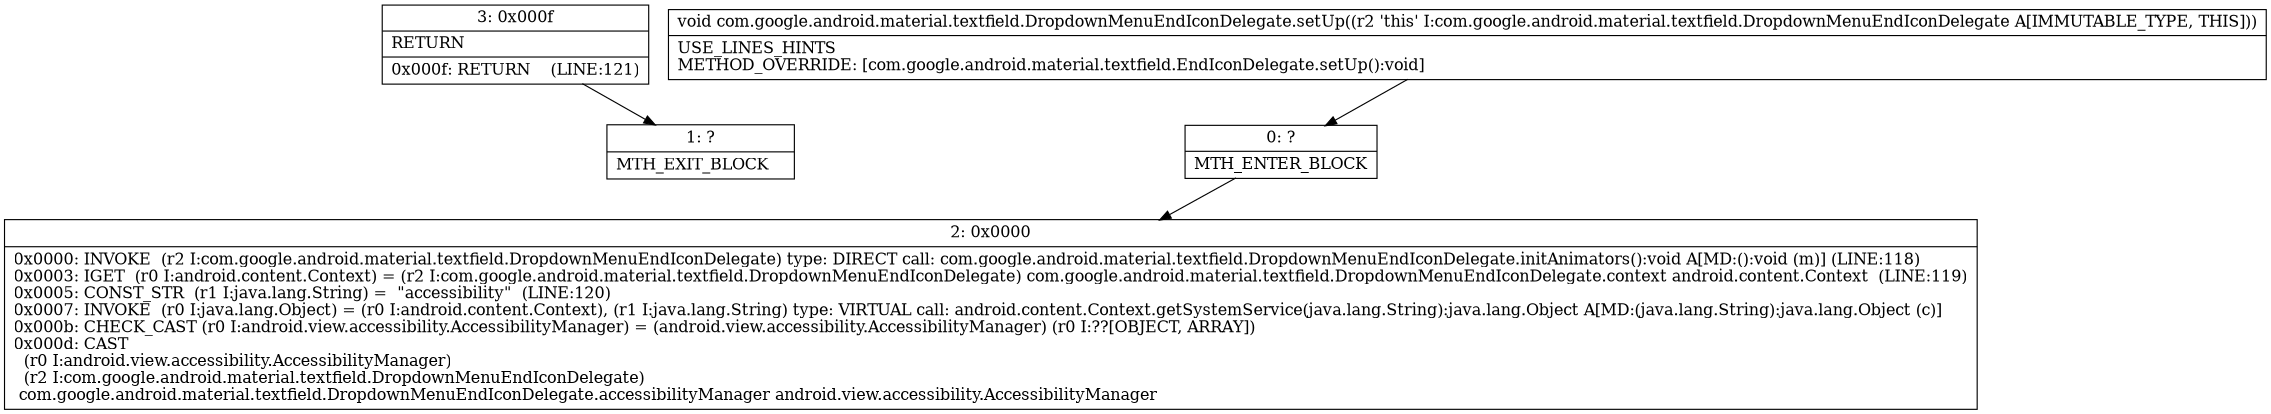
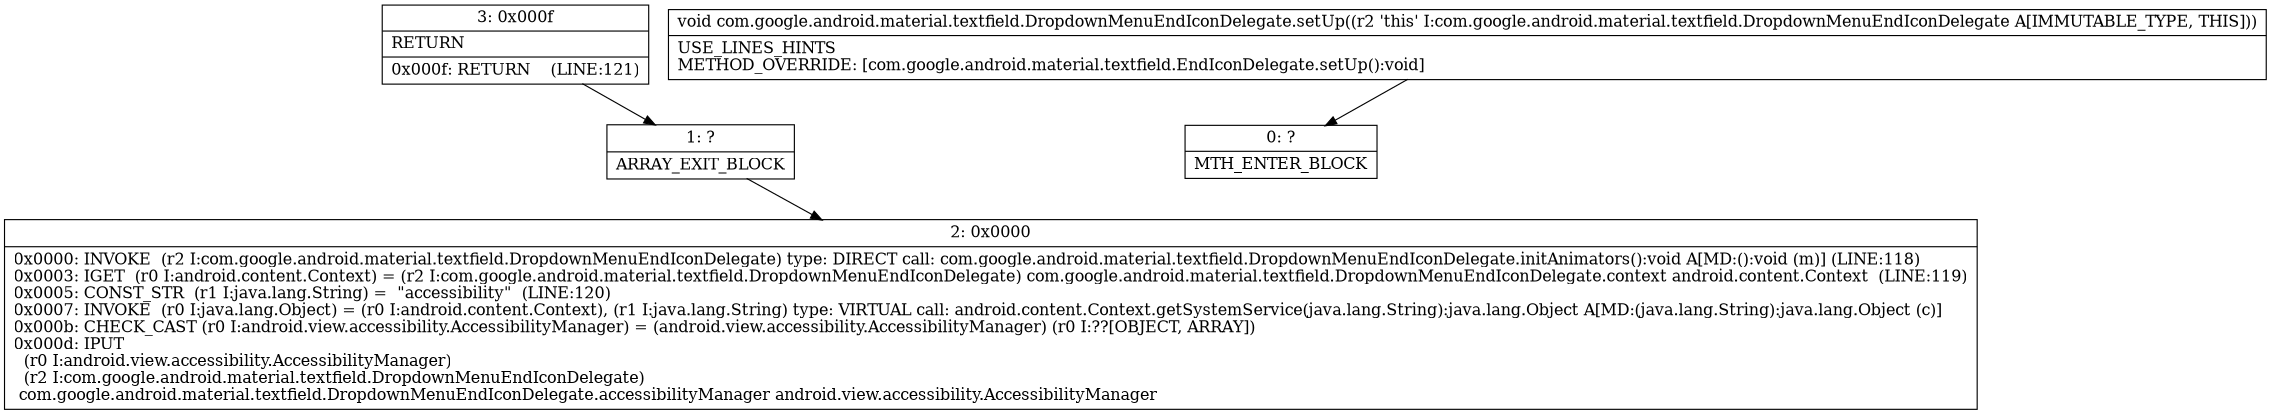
(693, 165) -> (701, 165)
(1203, 196) -> (779, 196)
(76, 344) -> (74, 344)
